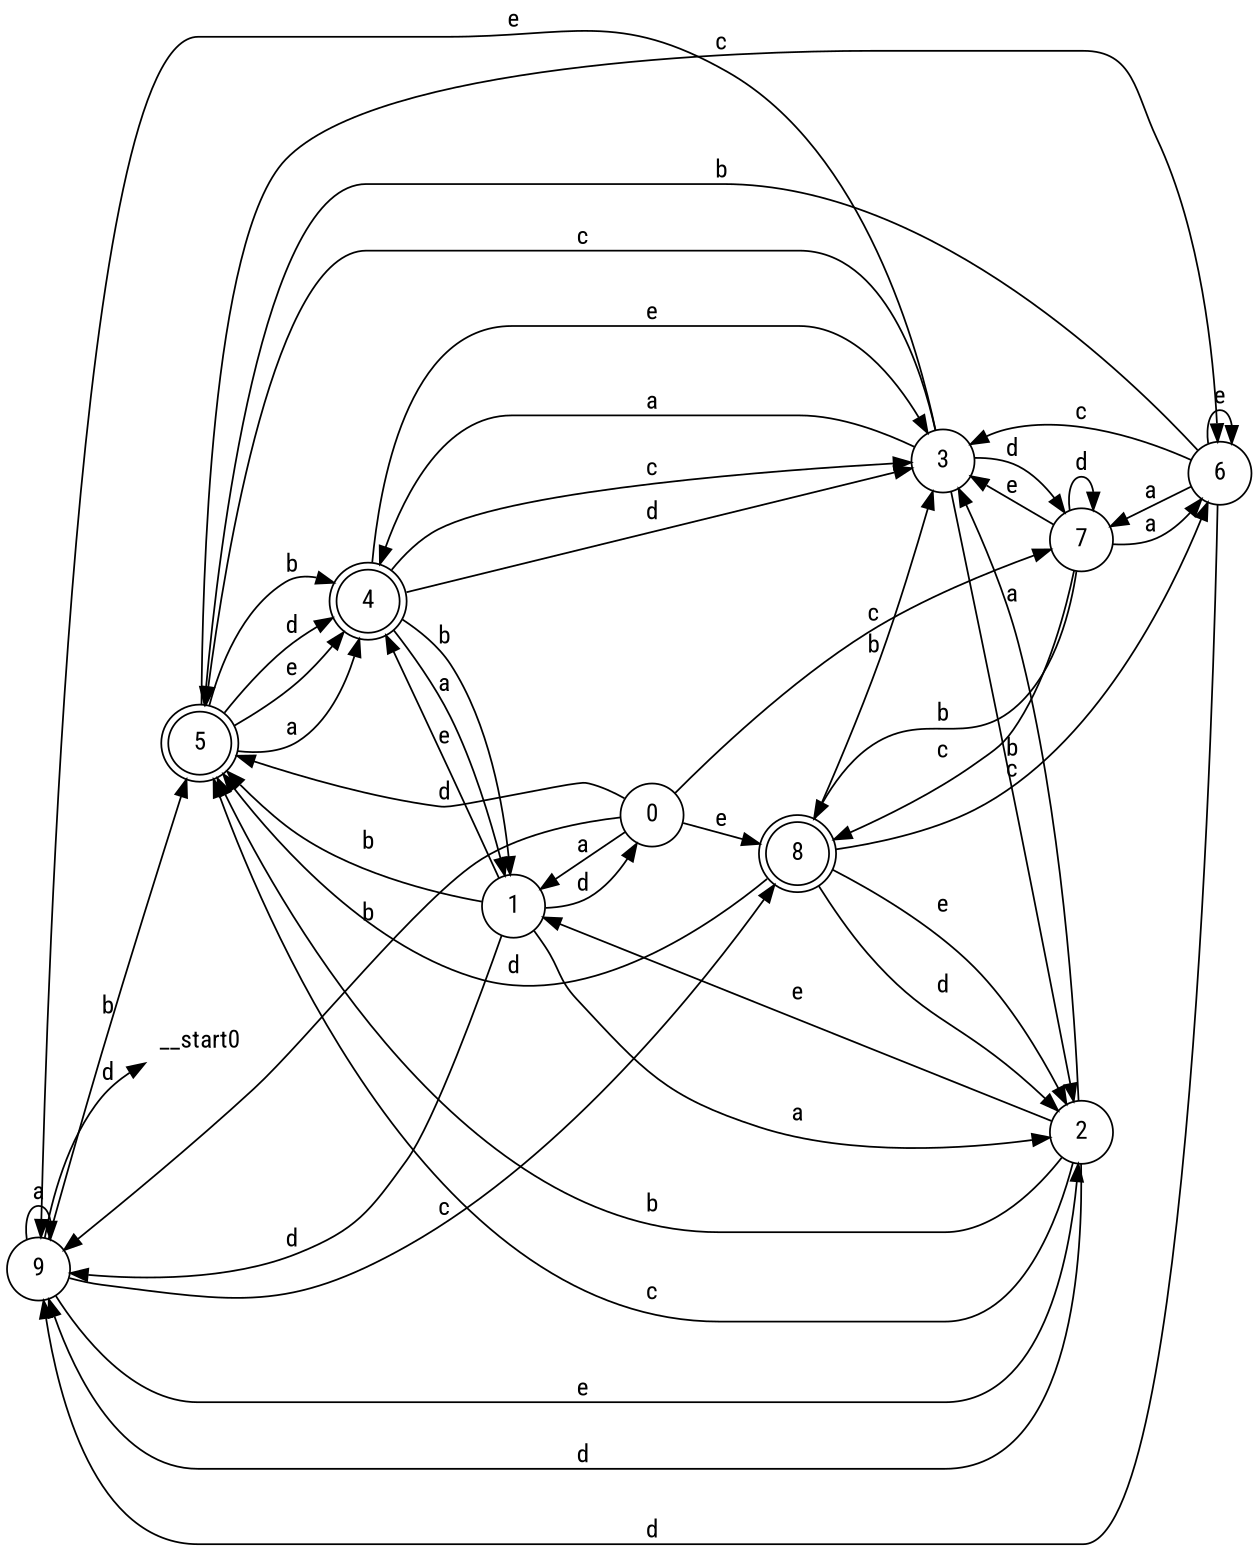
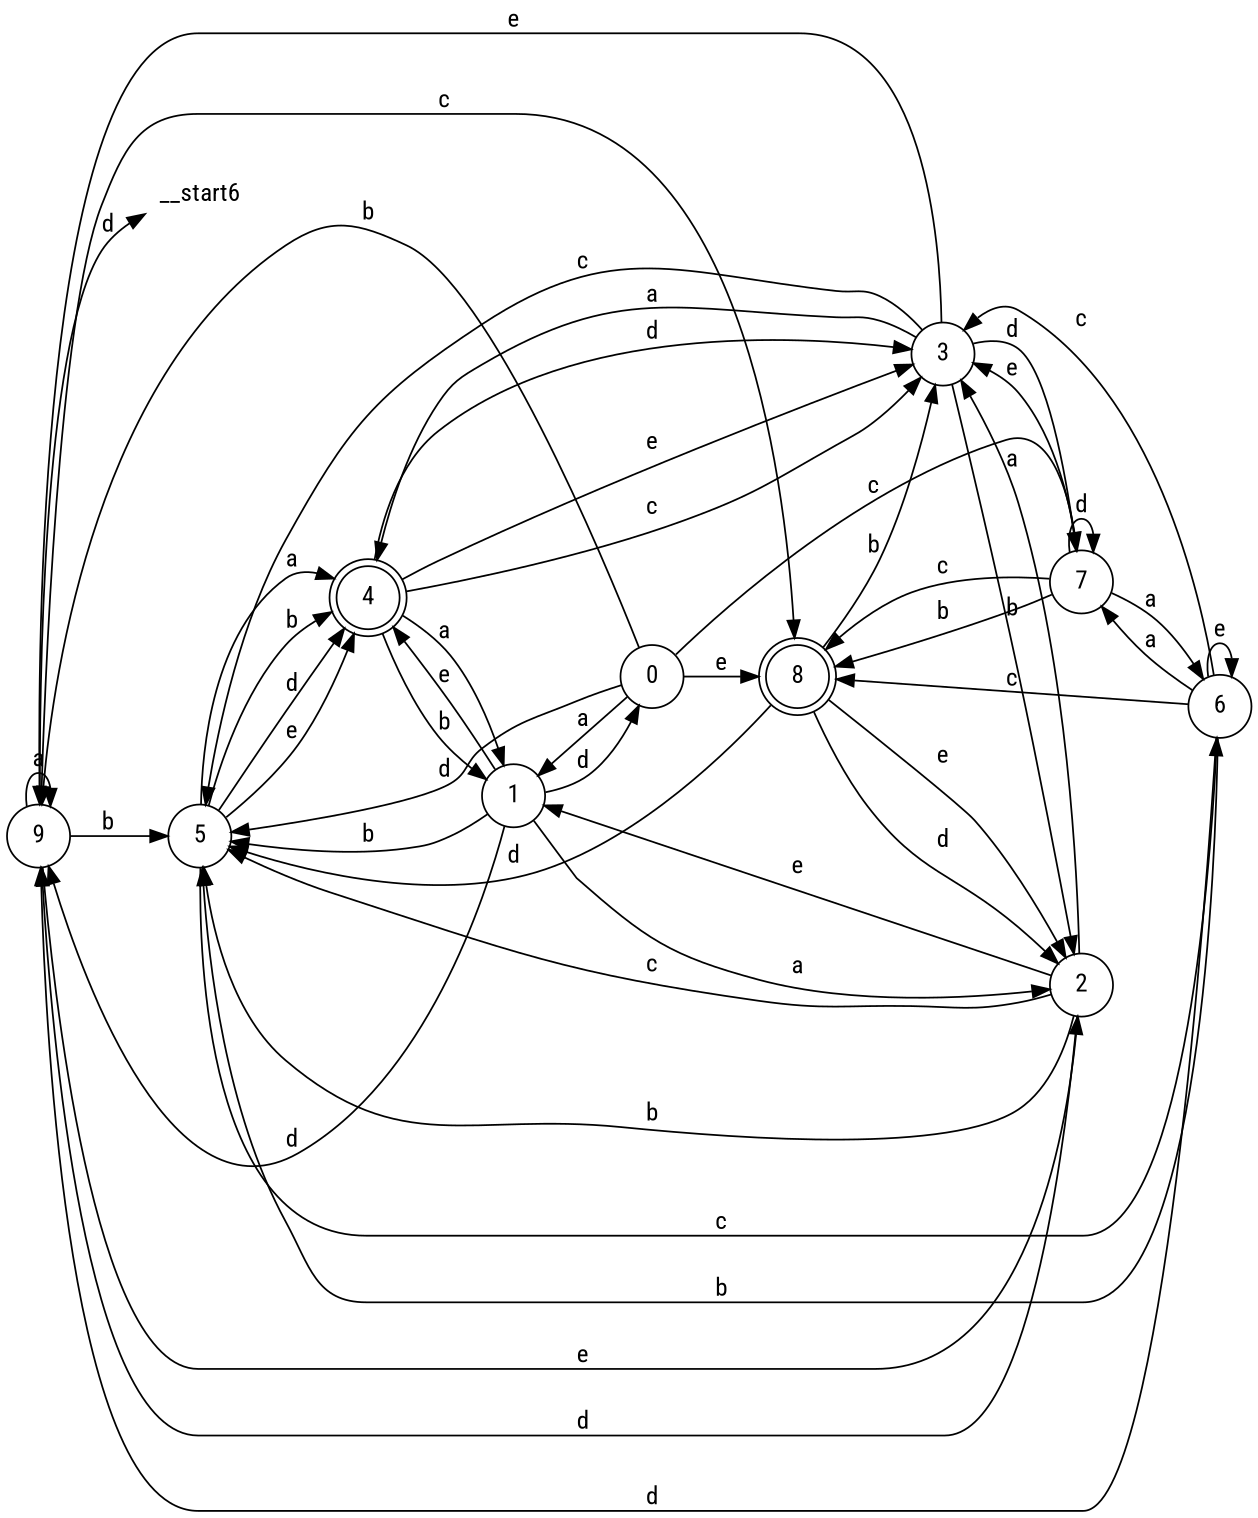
(1065, 739) -> (1038, 694)
(200, 743) -> (200, 836)
(200, 1041) -> (200, 195)
